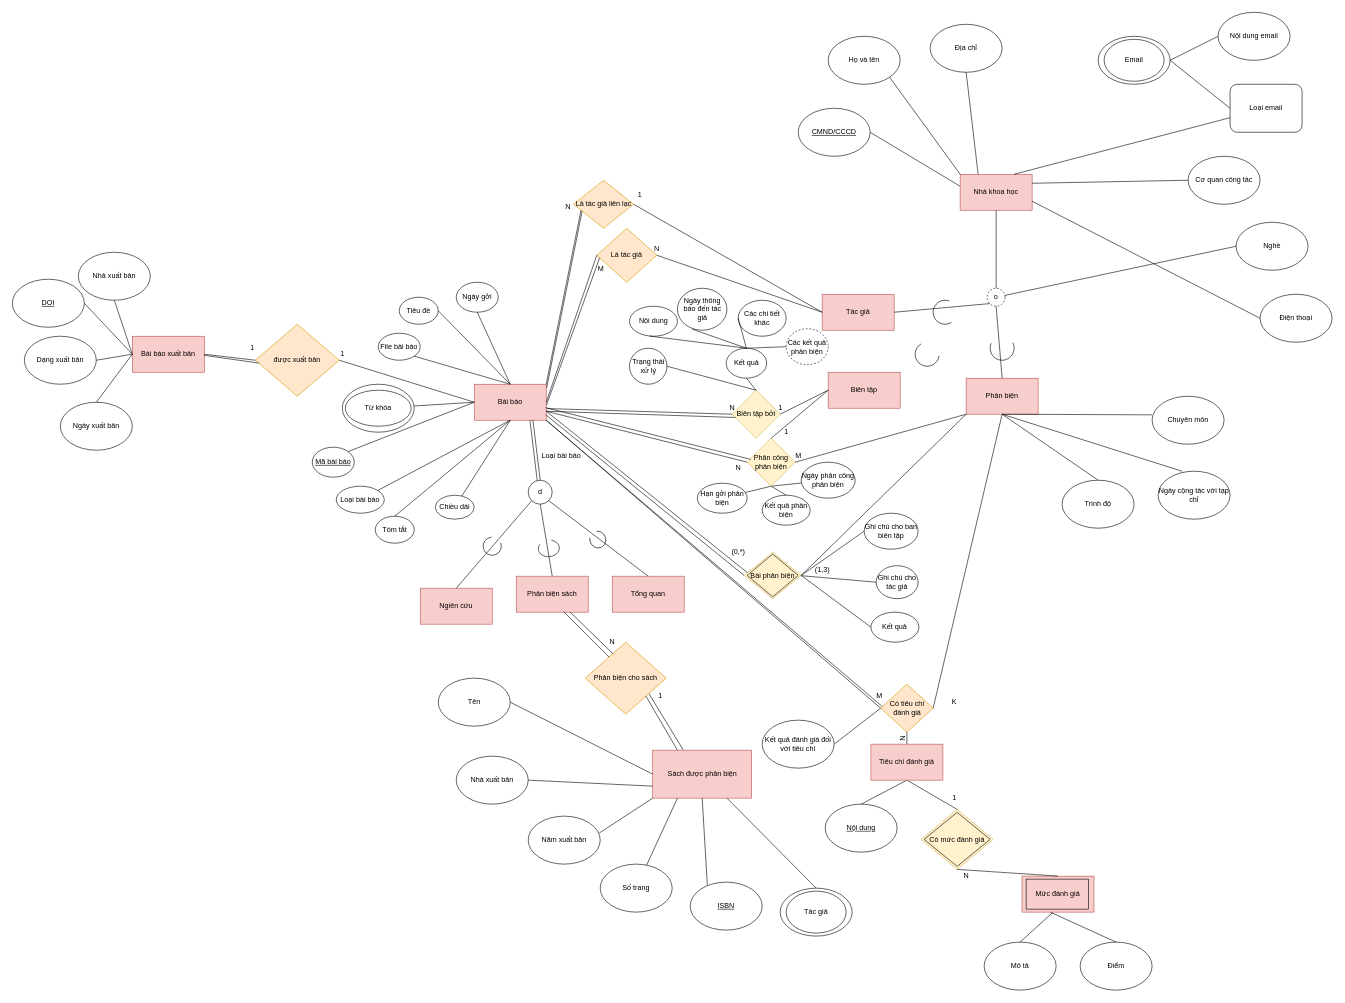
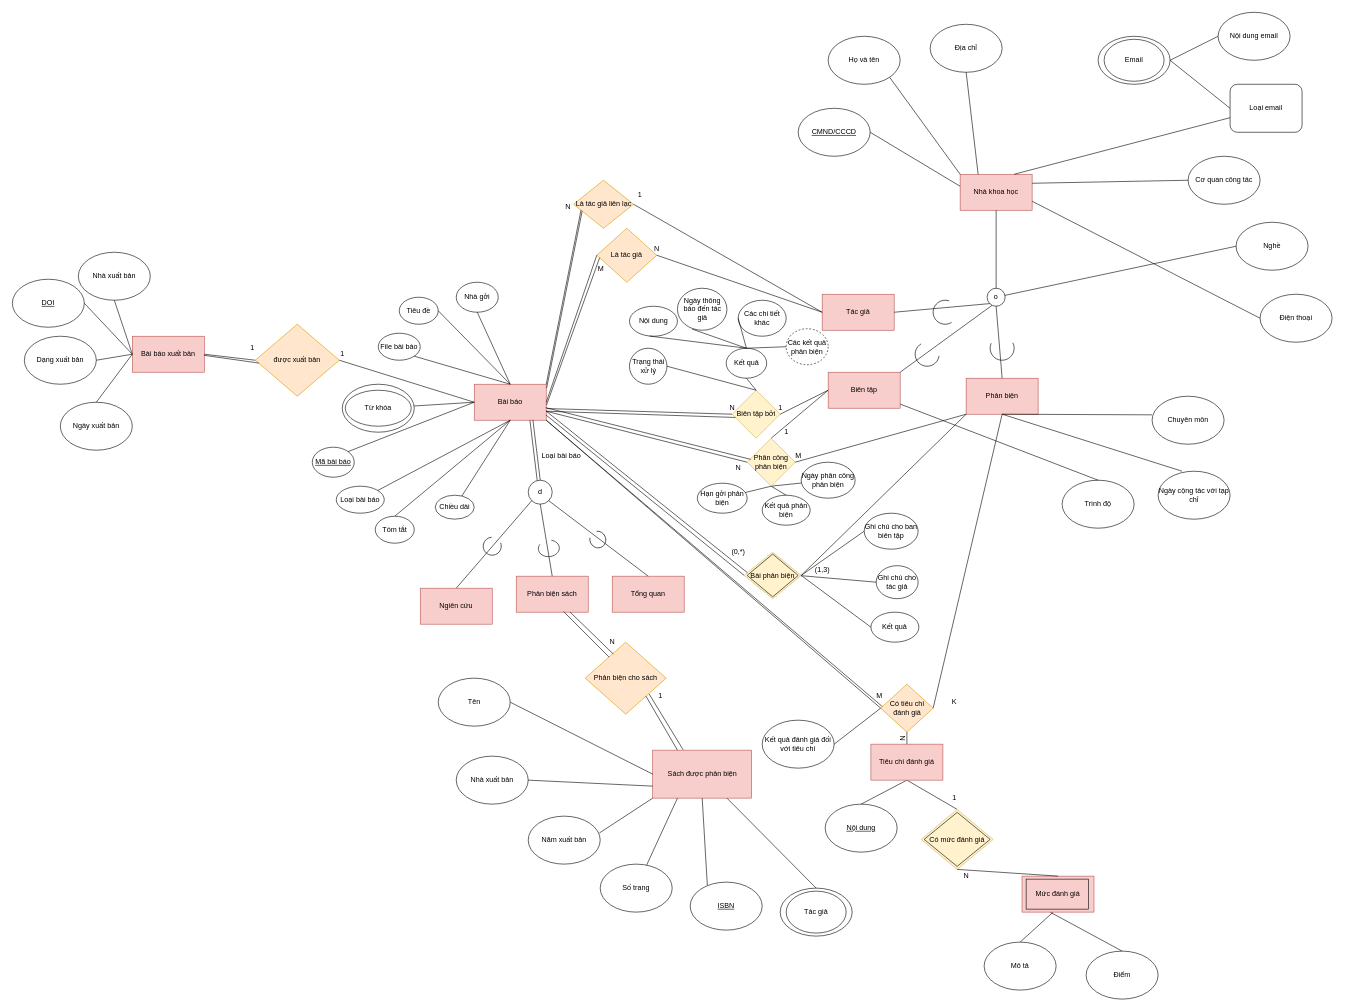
(477, 297) -> (477, 297)
(996, 297) -> (996, 297)
none -> (946, 339)
(1052, 448) -> (999, 442)
(1116, 966) -> (1122, 975)
